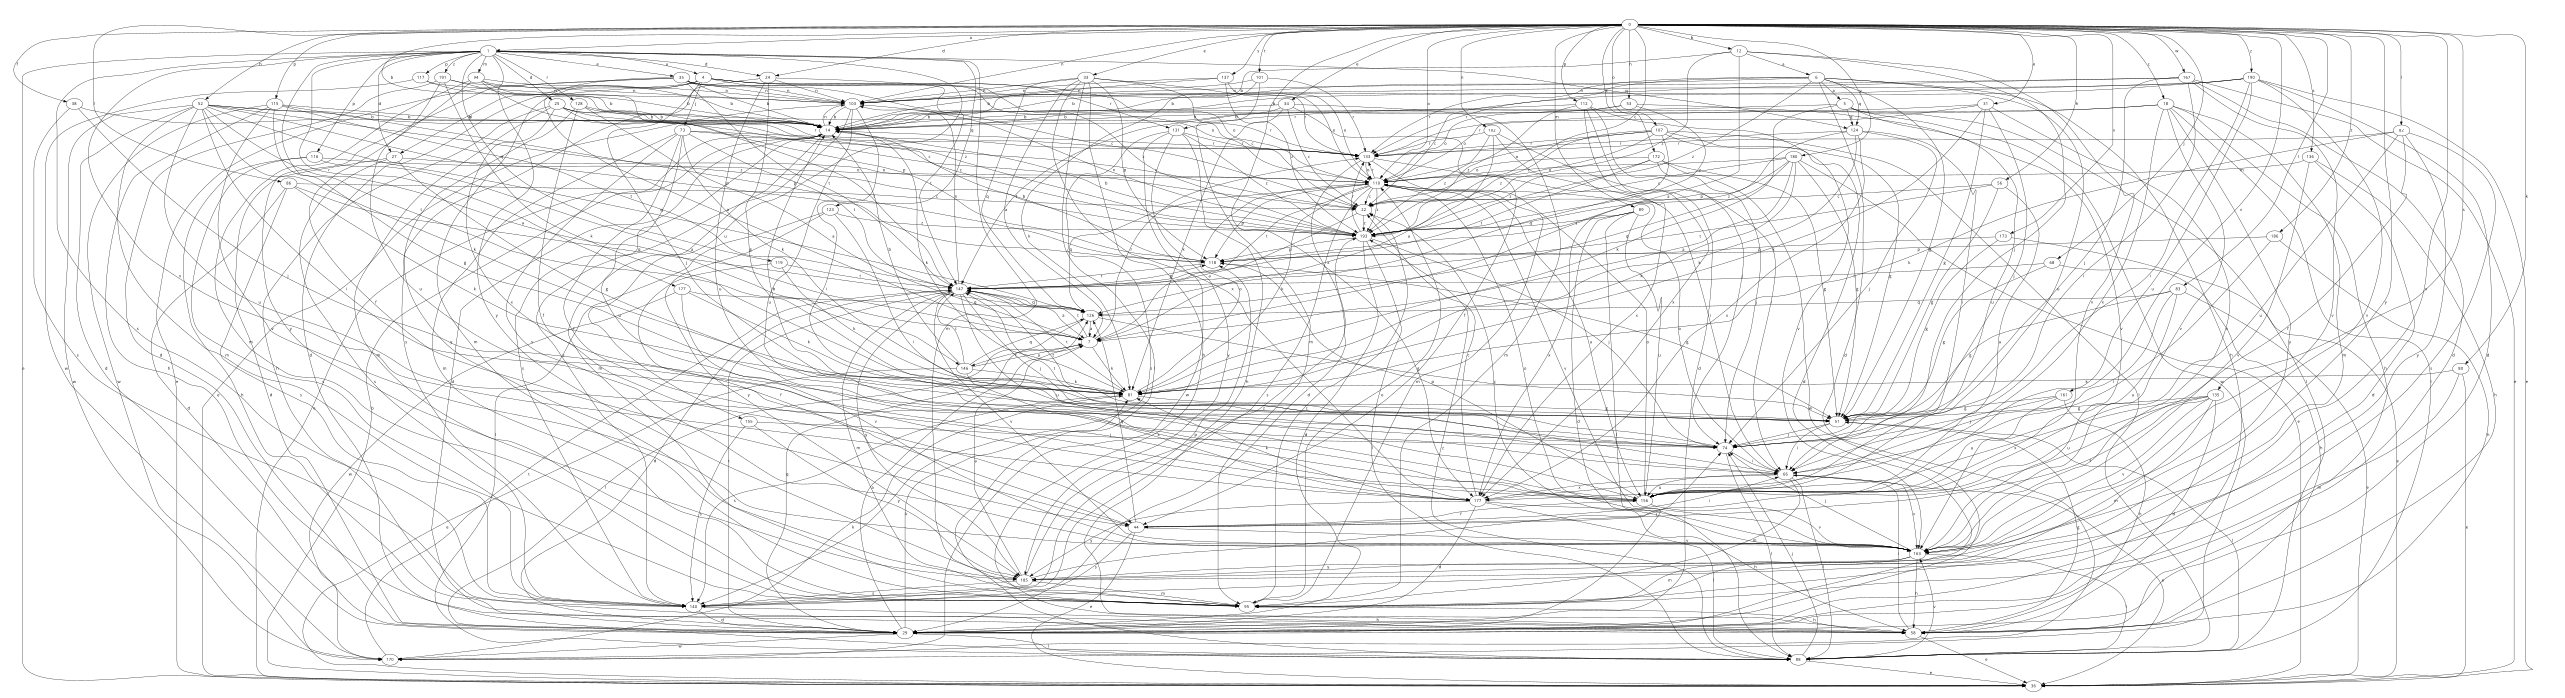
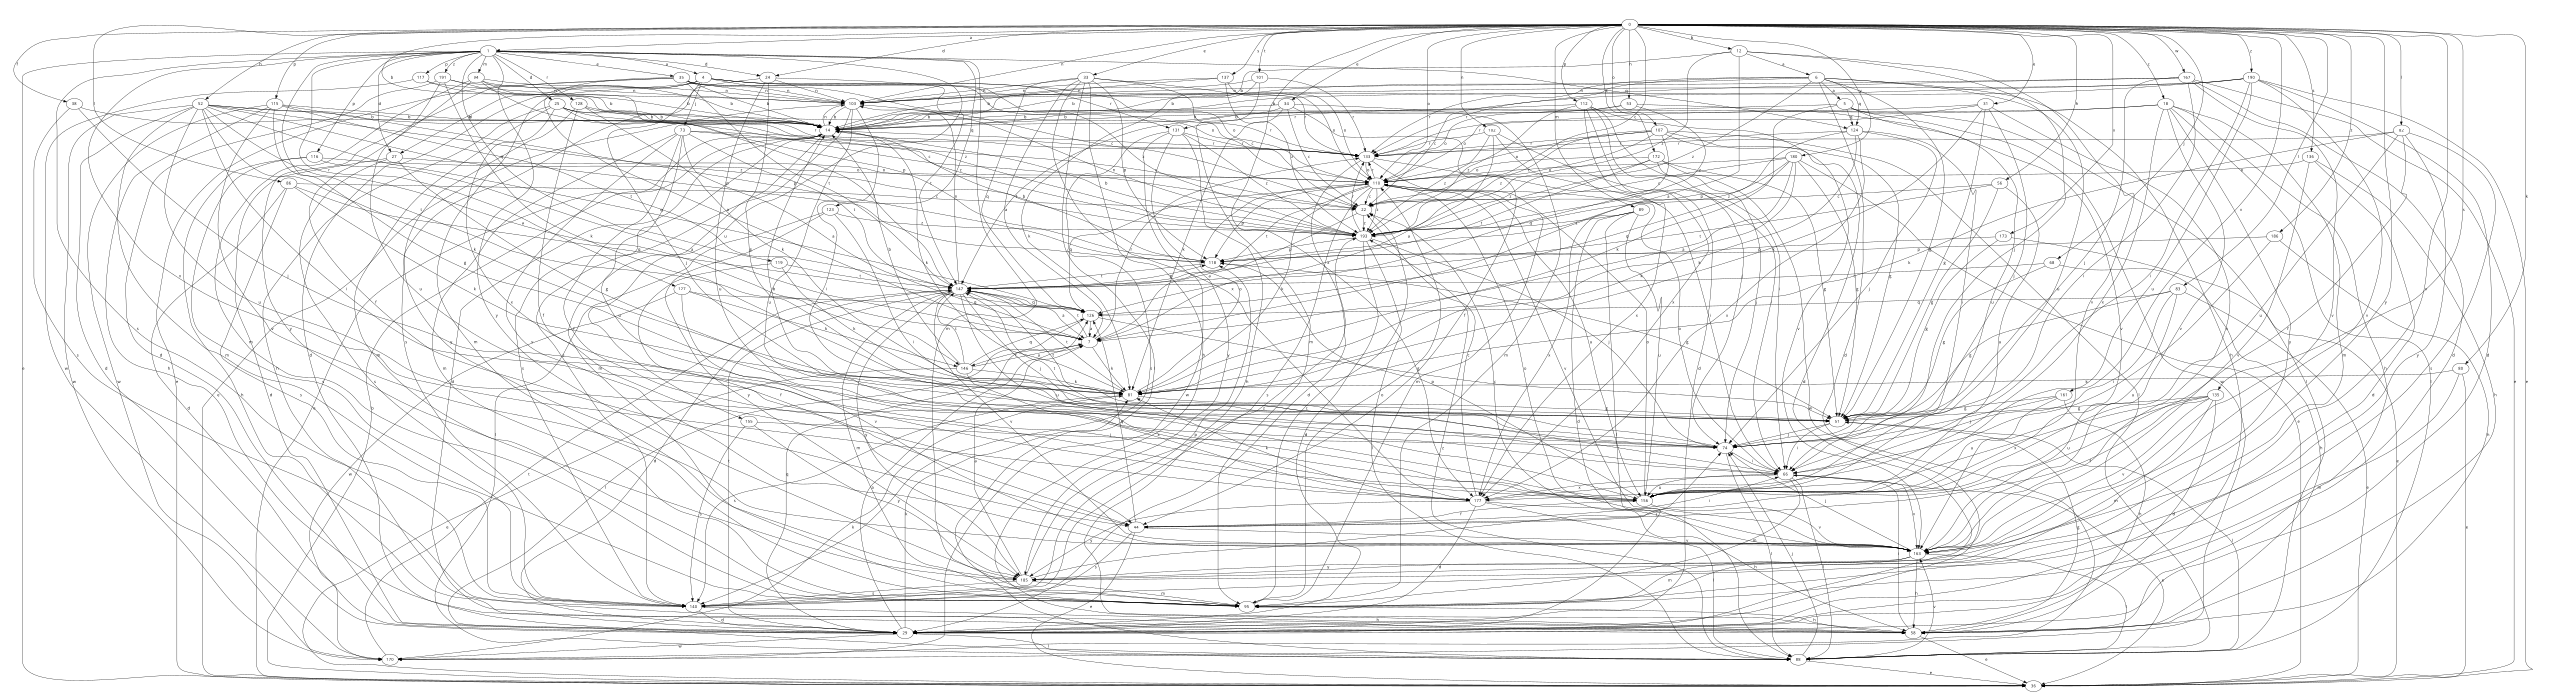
(2242, 170) -> (2242, 170)
none -> (1772, 237)
(874, 374) -> (821, 330)
